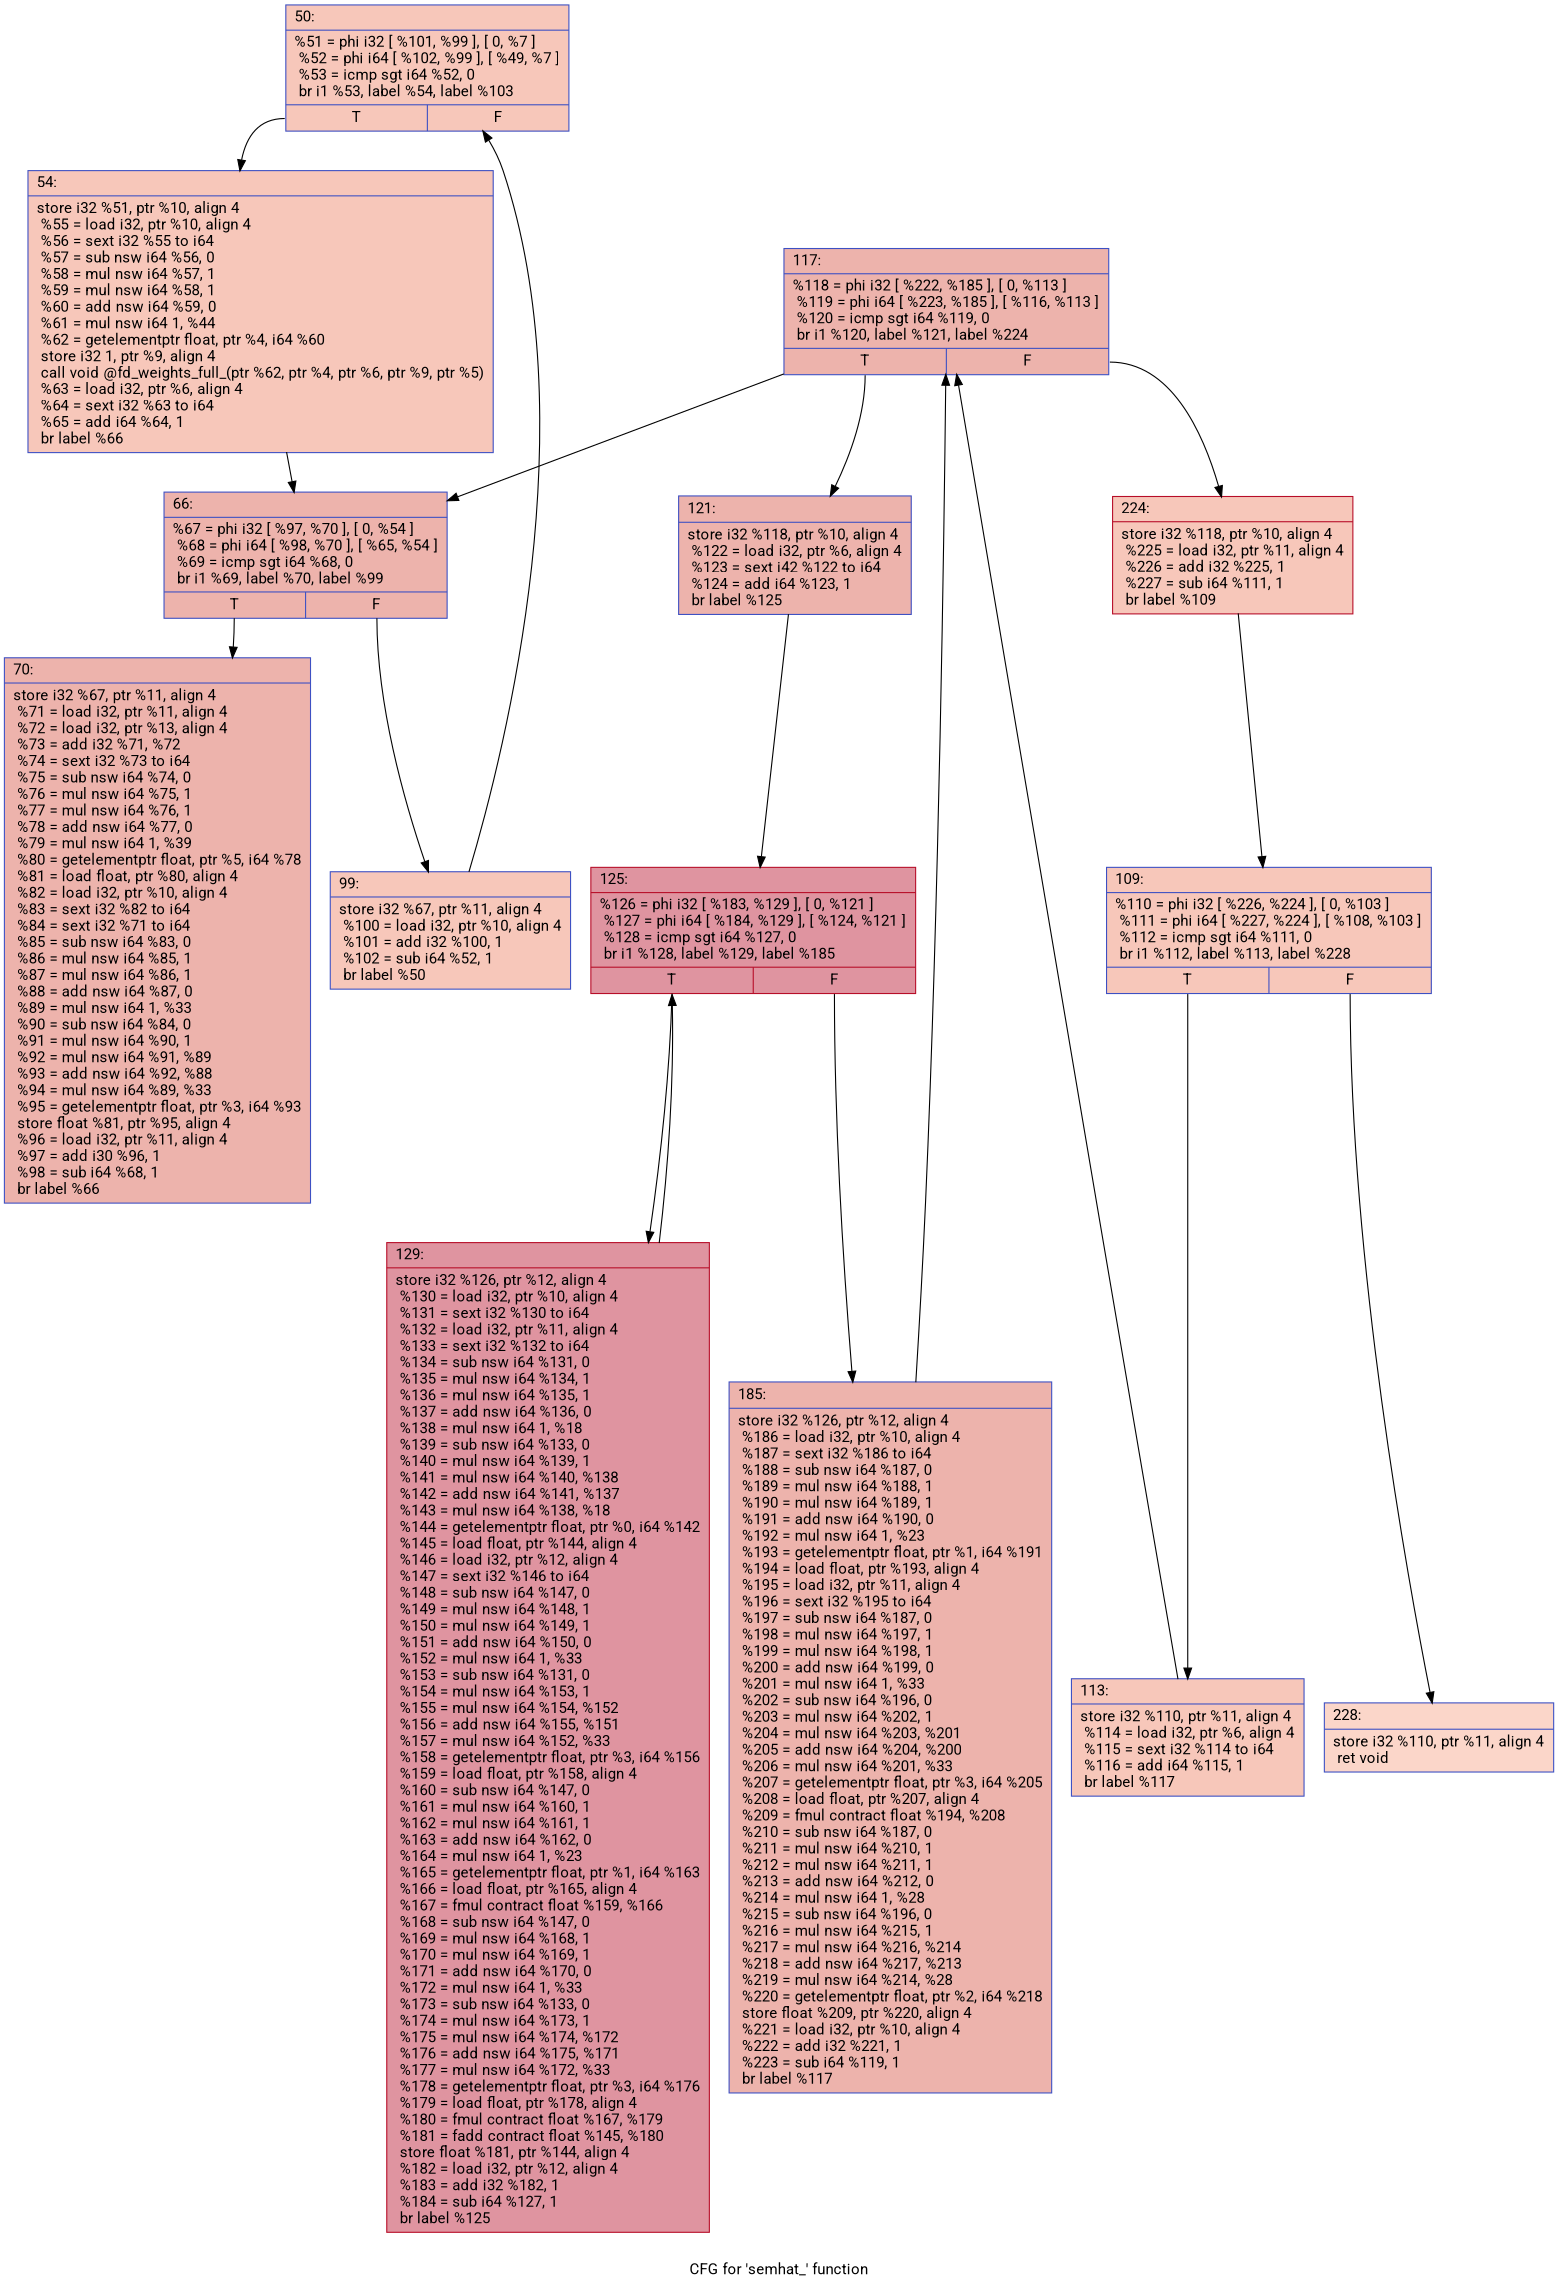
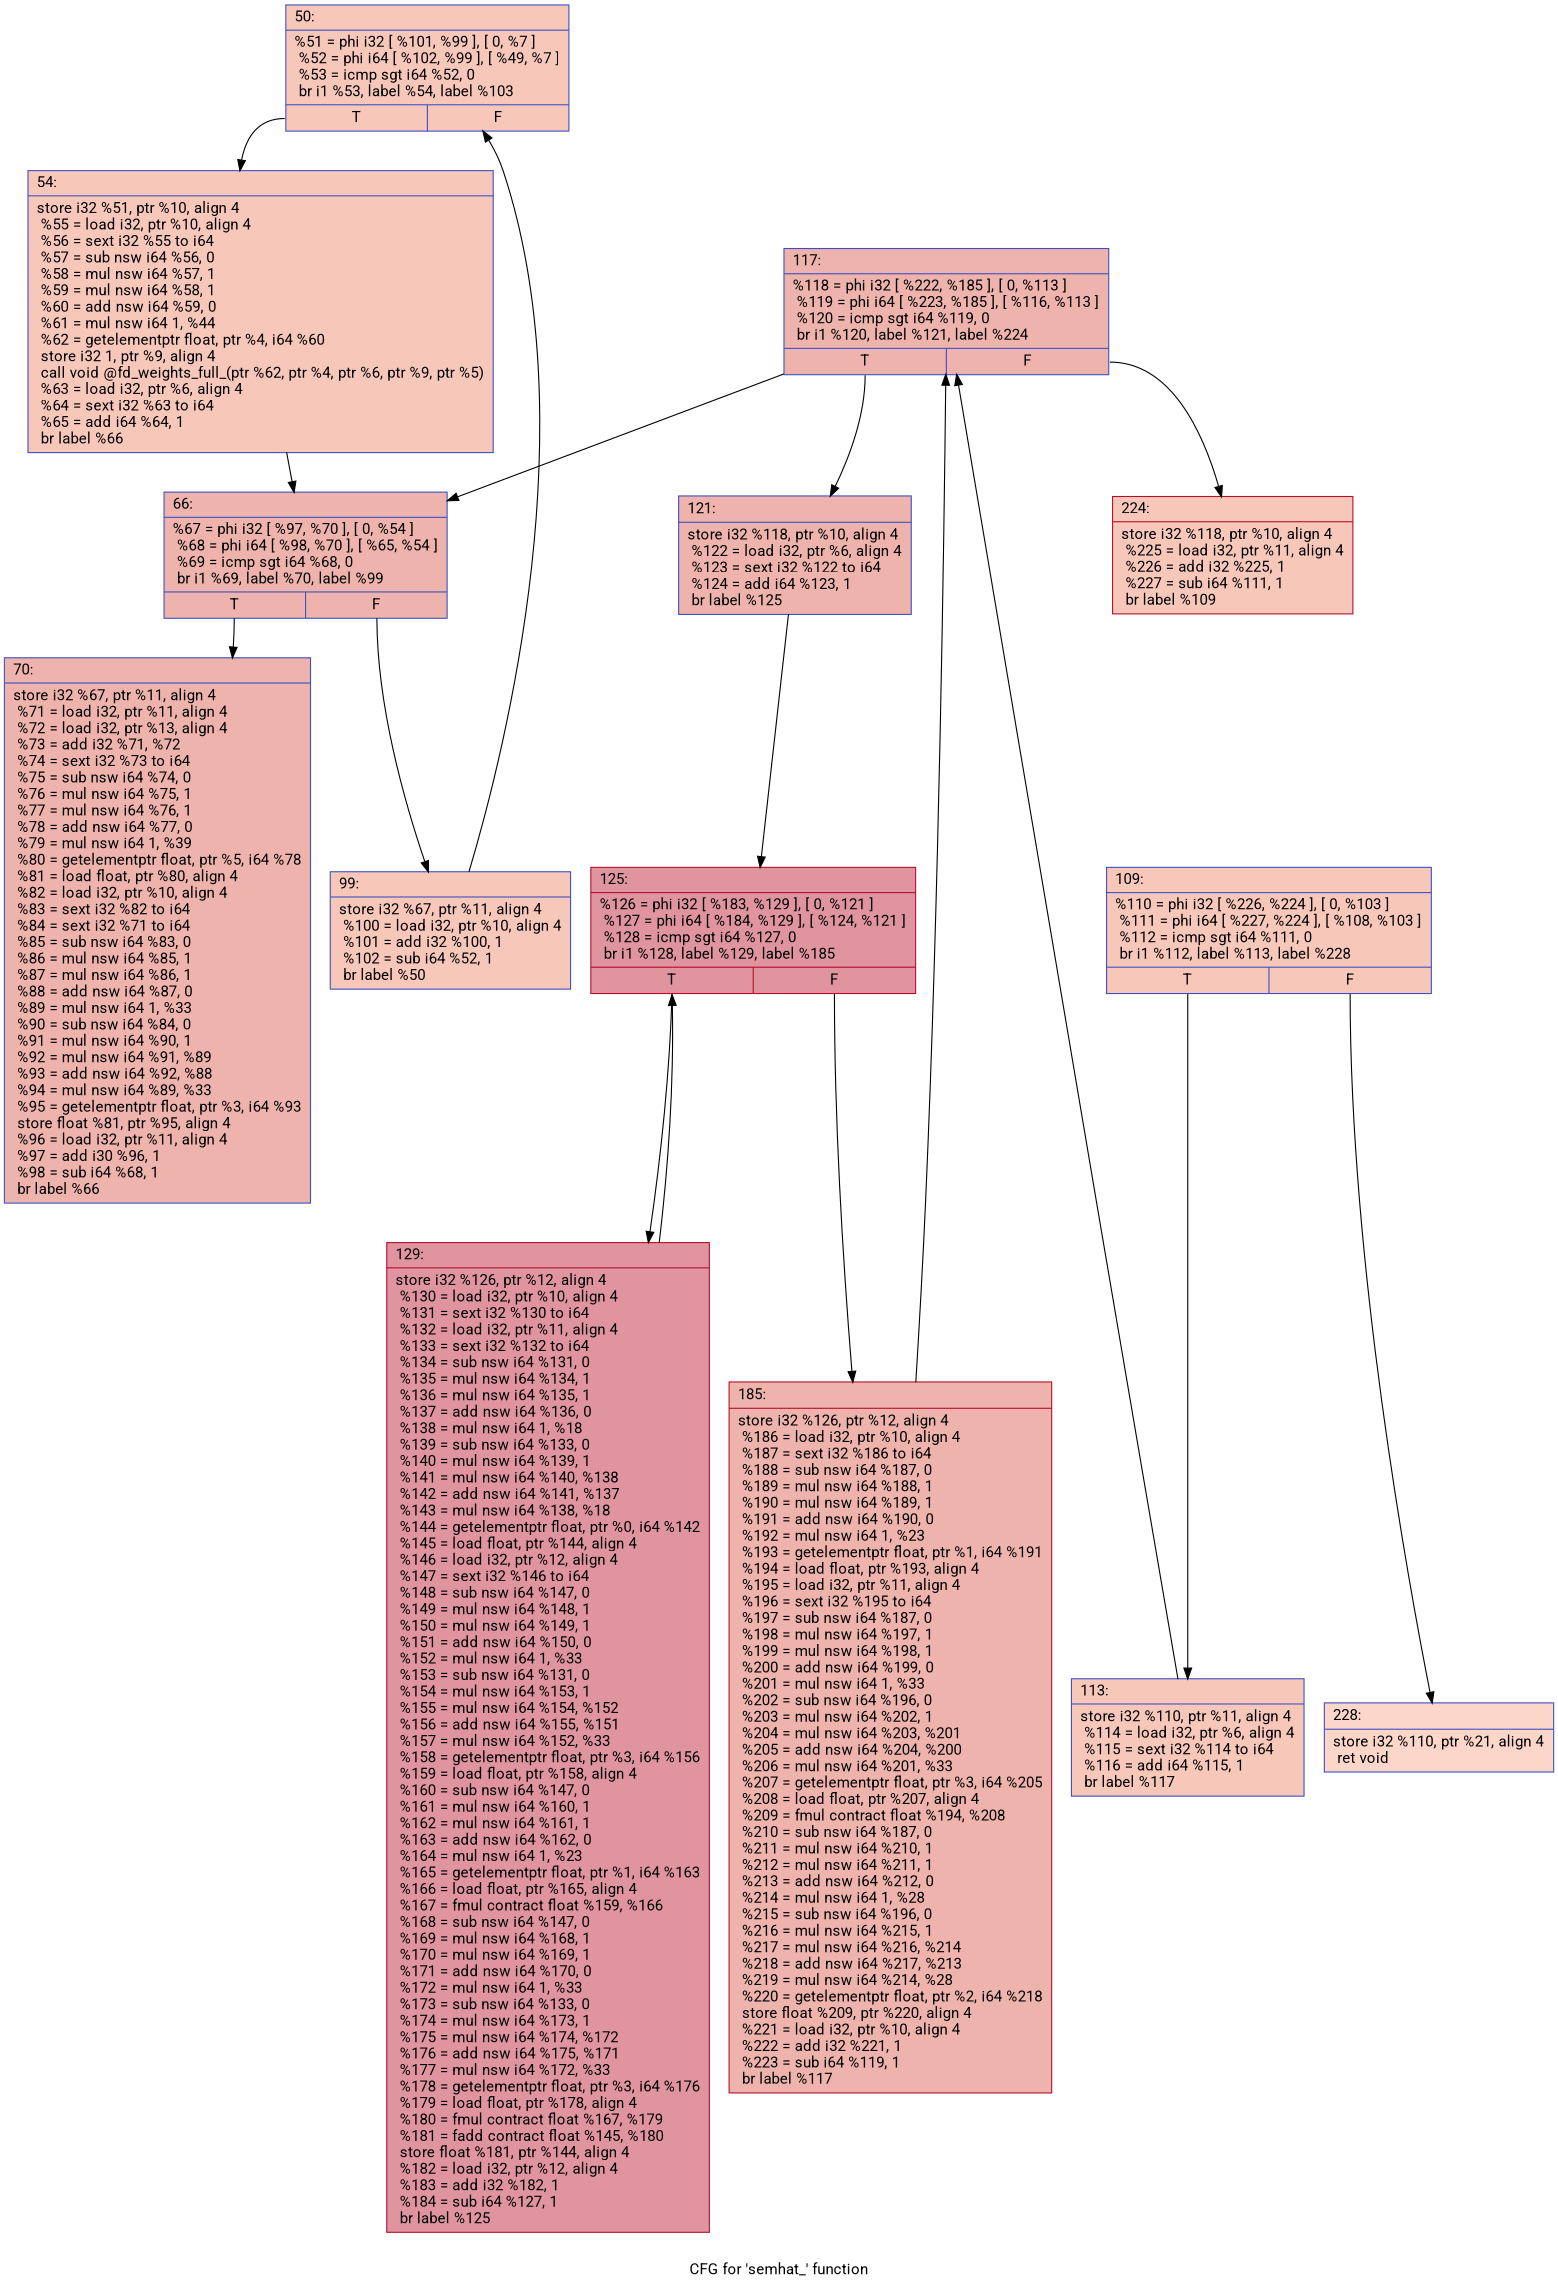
(785, 568) -> (785, 568)
(1250, 735) -> none
(890, 1737) -> (890, 1737)
(1439, 1742) -> (1439, 1742)
